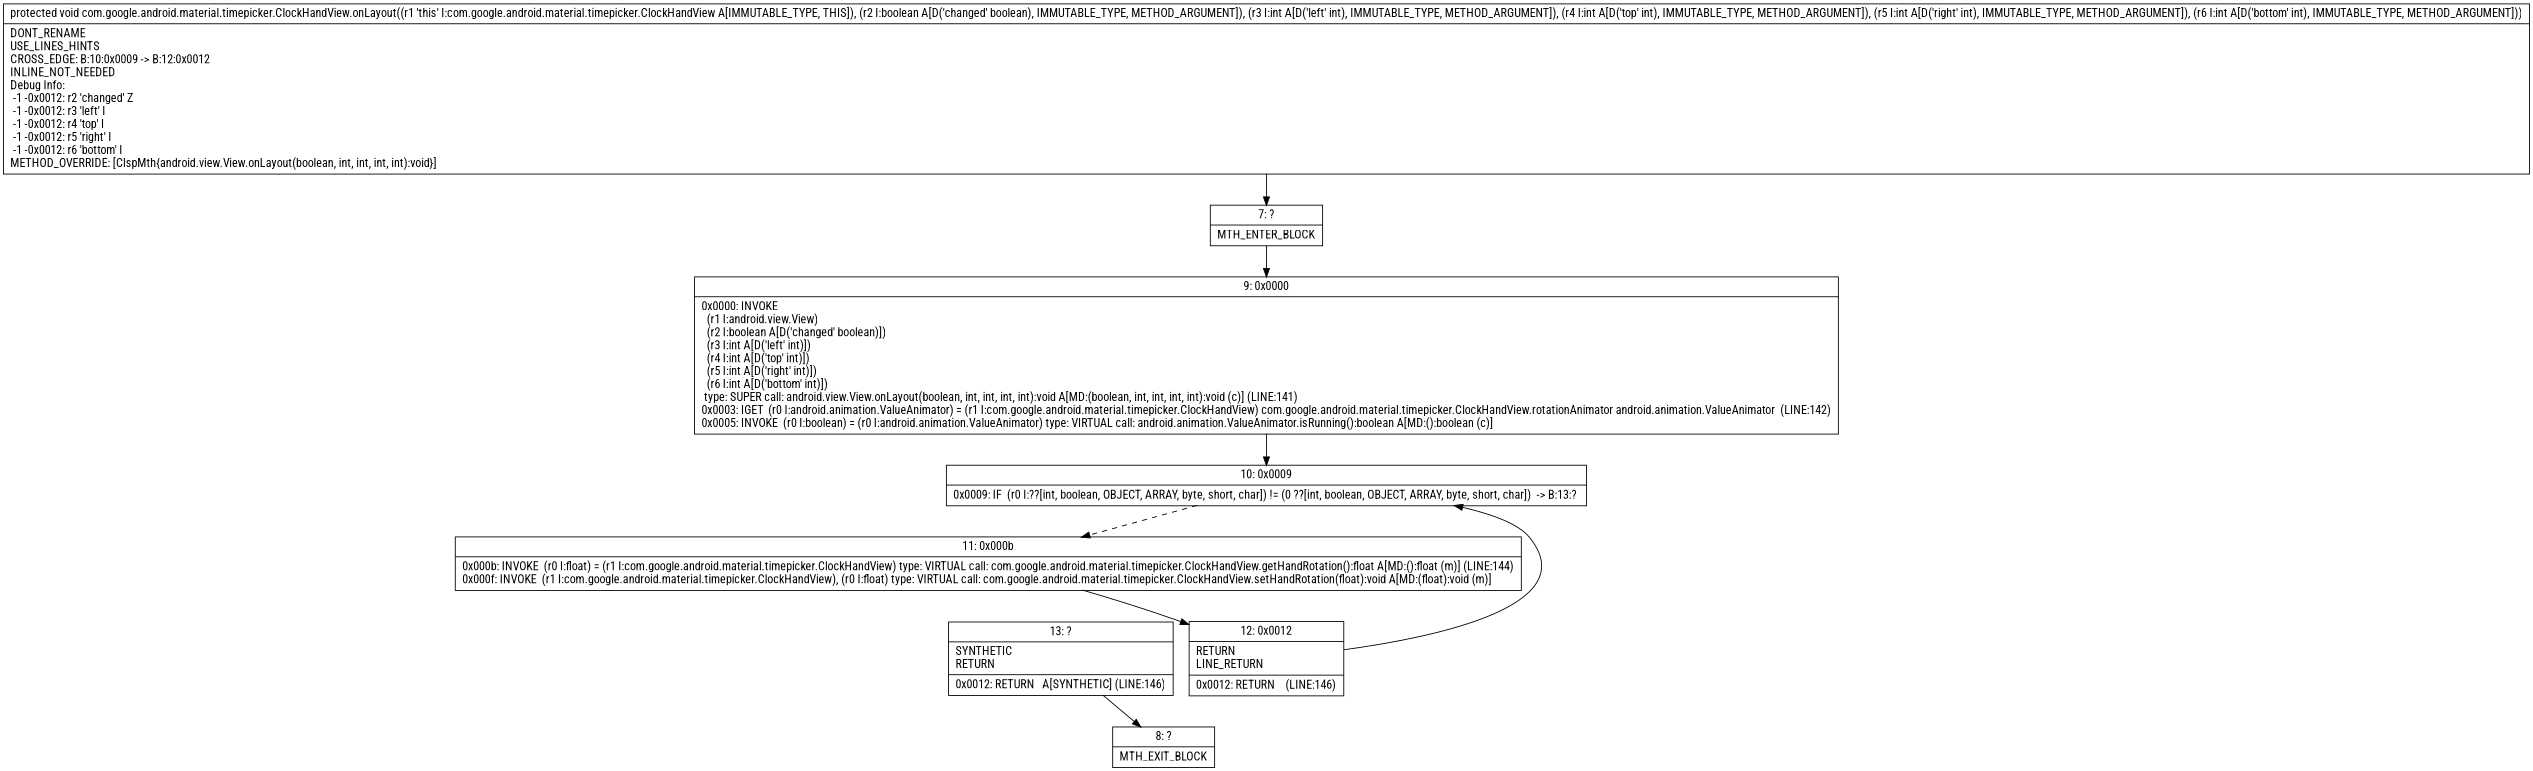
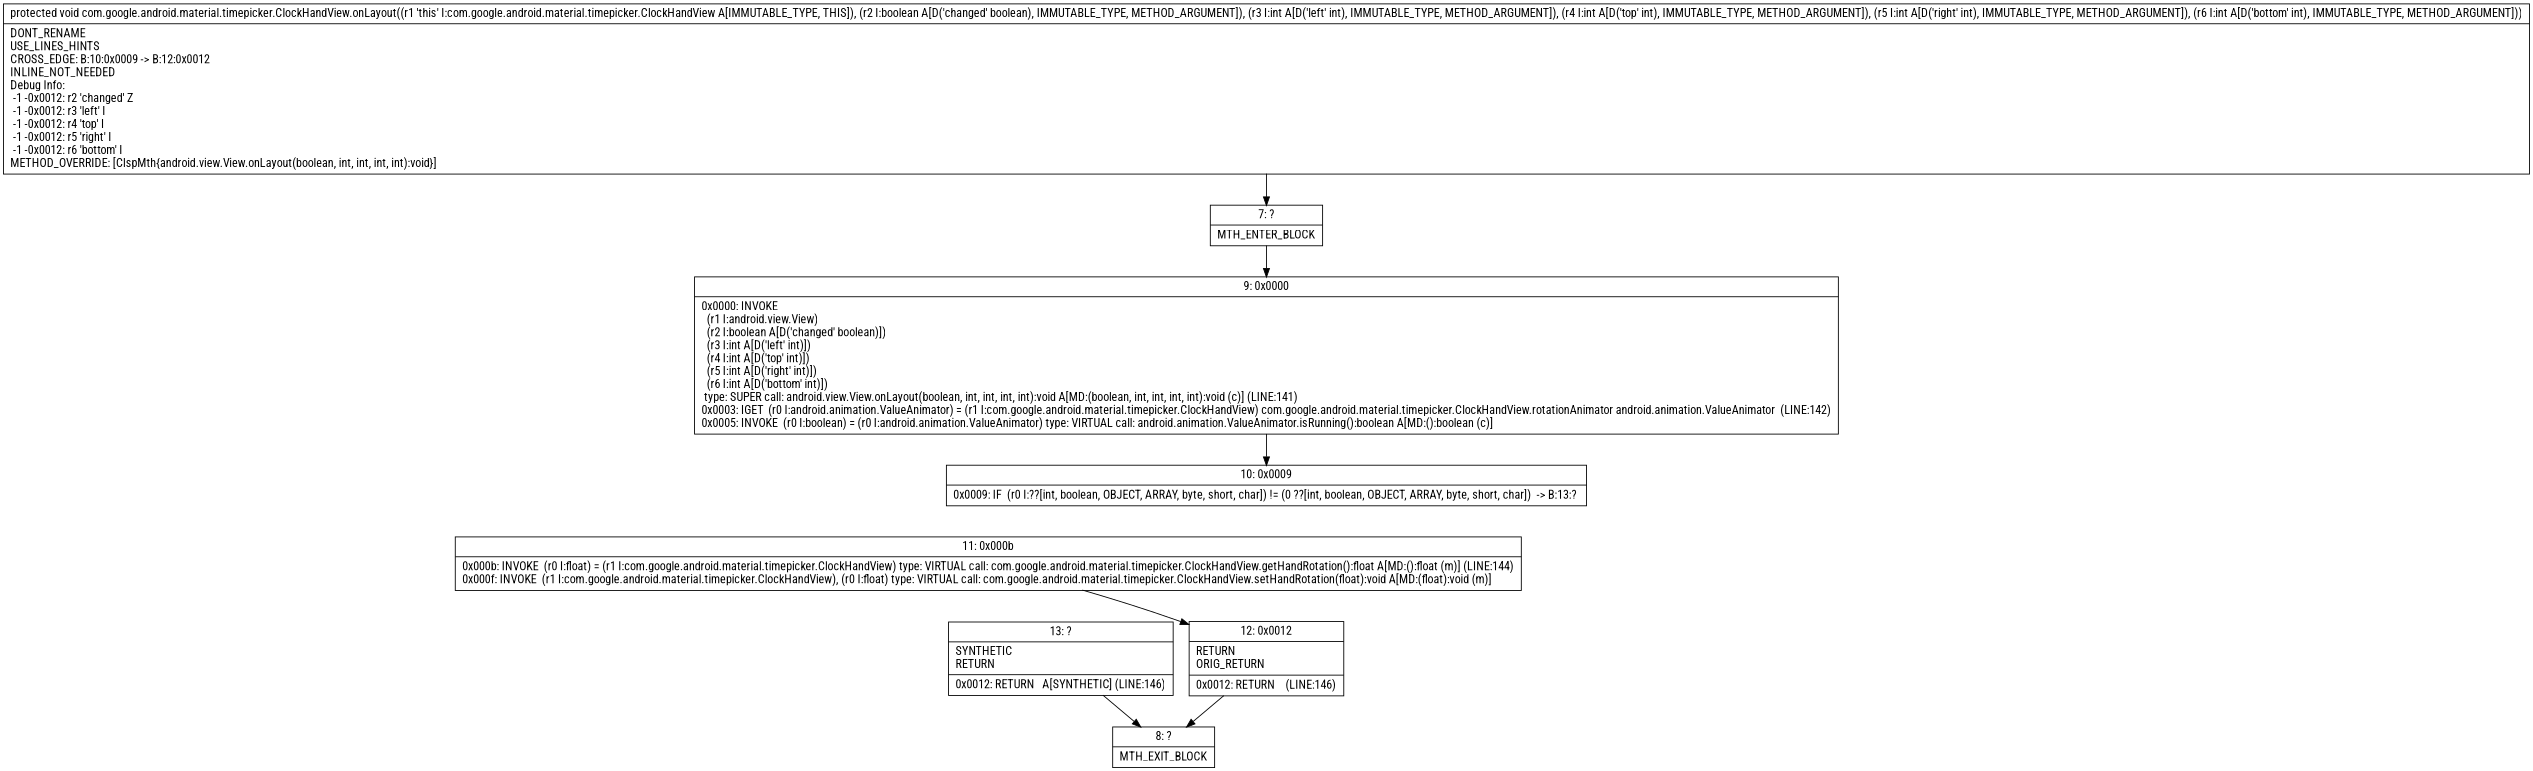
(1143, 520) -> none
(1503, 609) -> (1208, 709)
(1230, 664) -> (1231, 664)
